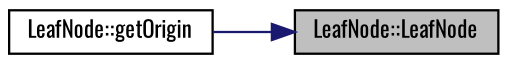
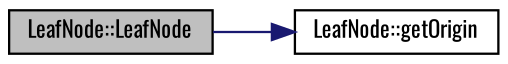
(242, 32) -> (242, 32)
